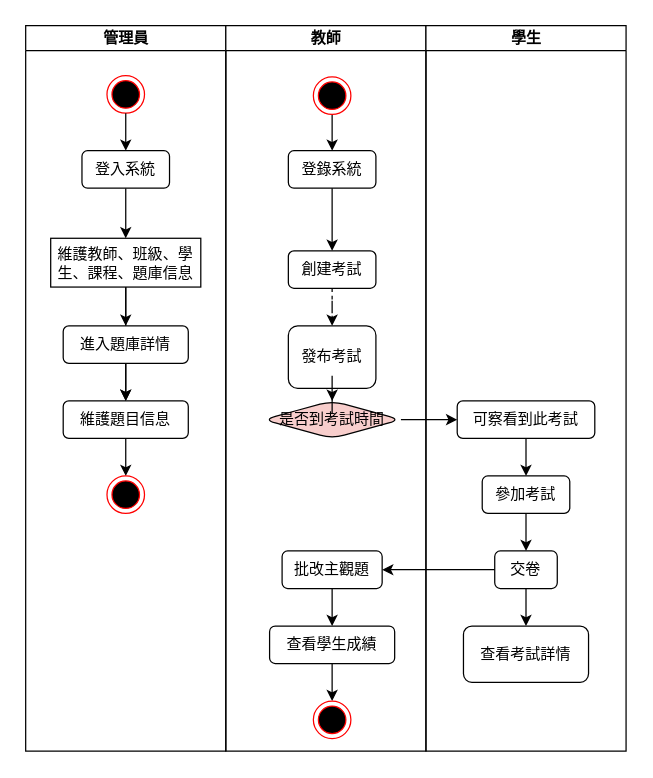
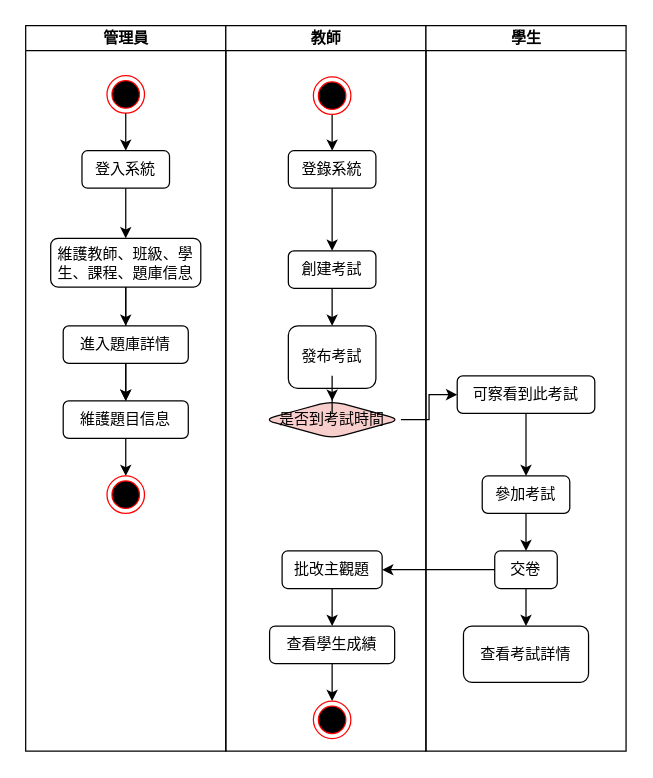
(126, 263) -> (126, 263)
(332, 296) -> (332, 296)
(526, 419) -> (526, 394)
